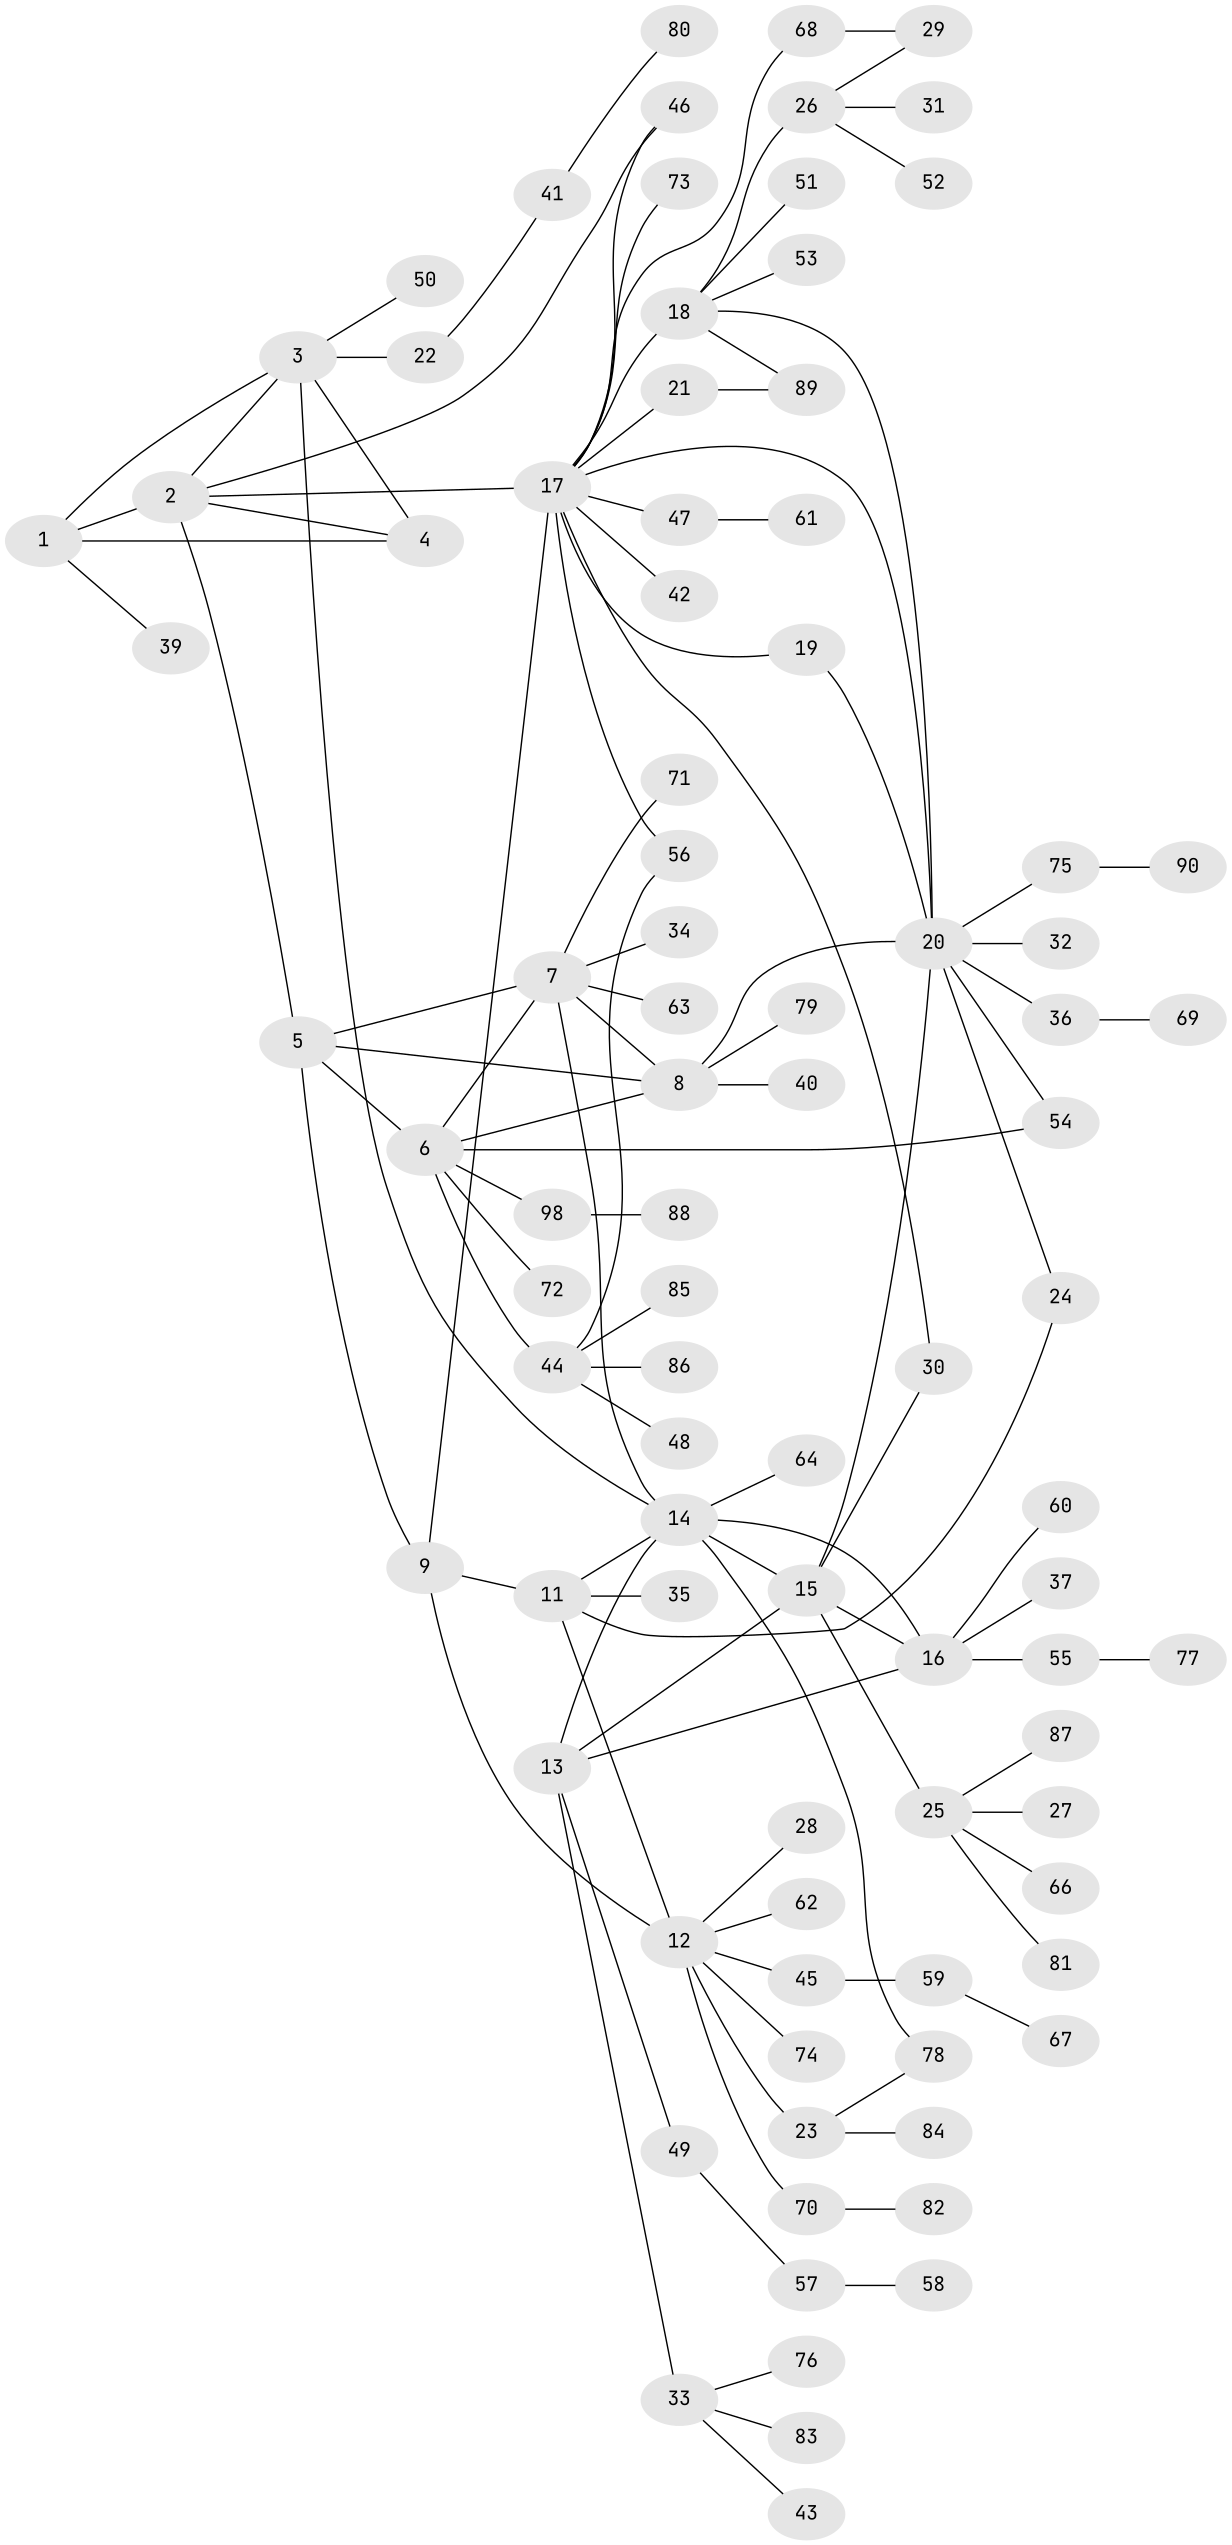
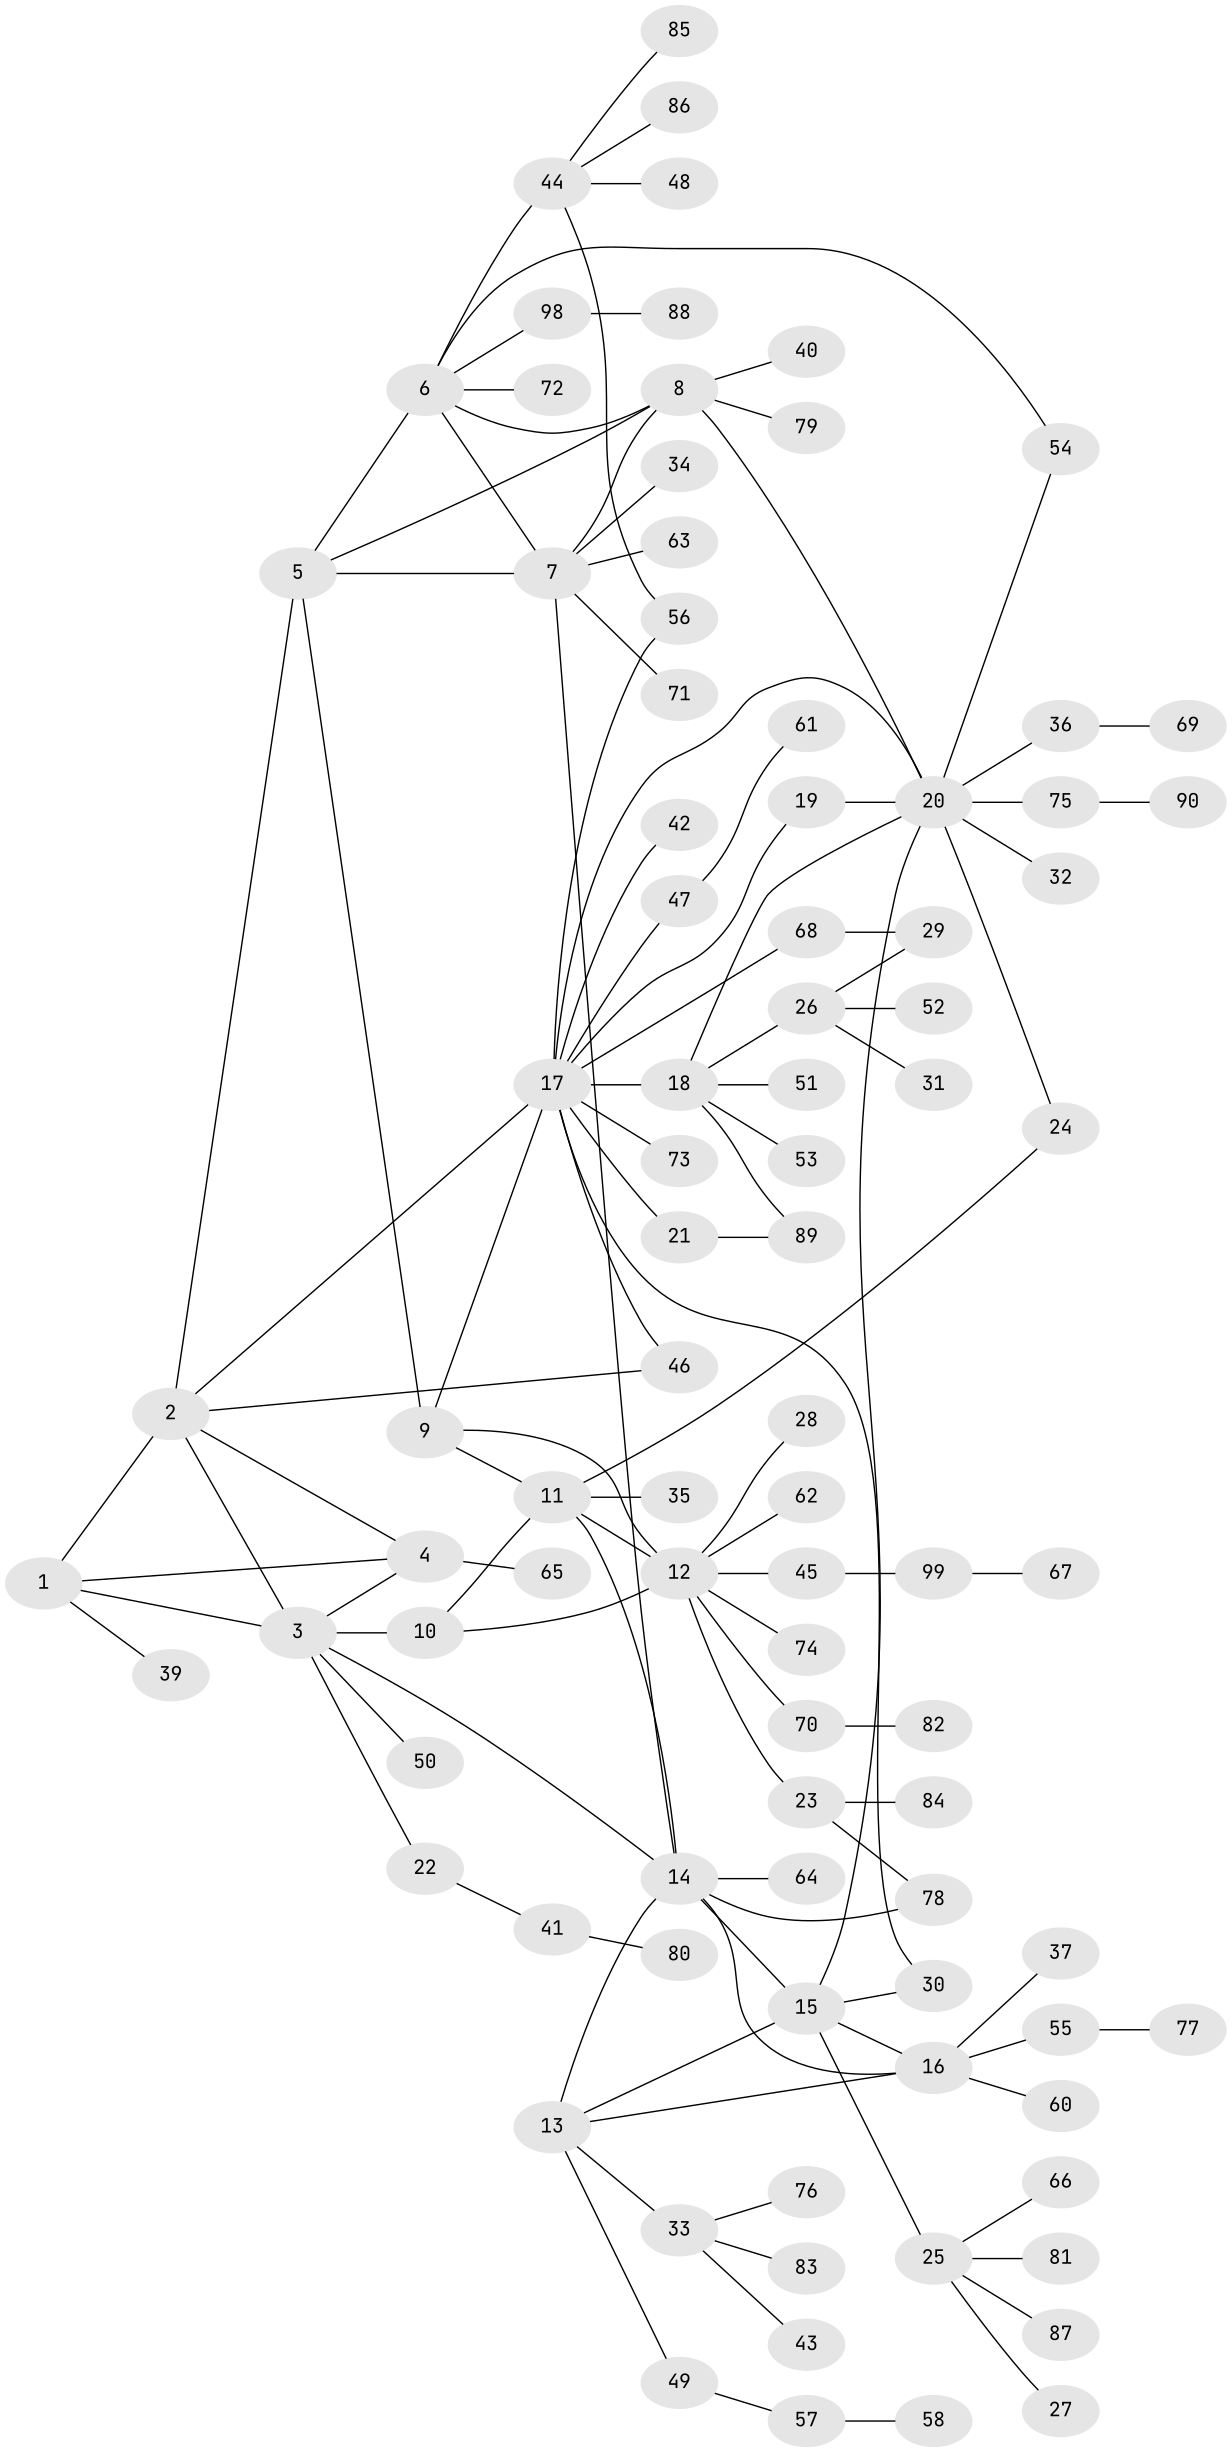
none -> (552, 1574)
none -> (425, 1633)
(934, 1980) -> (934, 1574)
